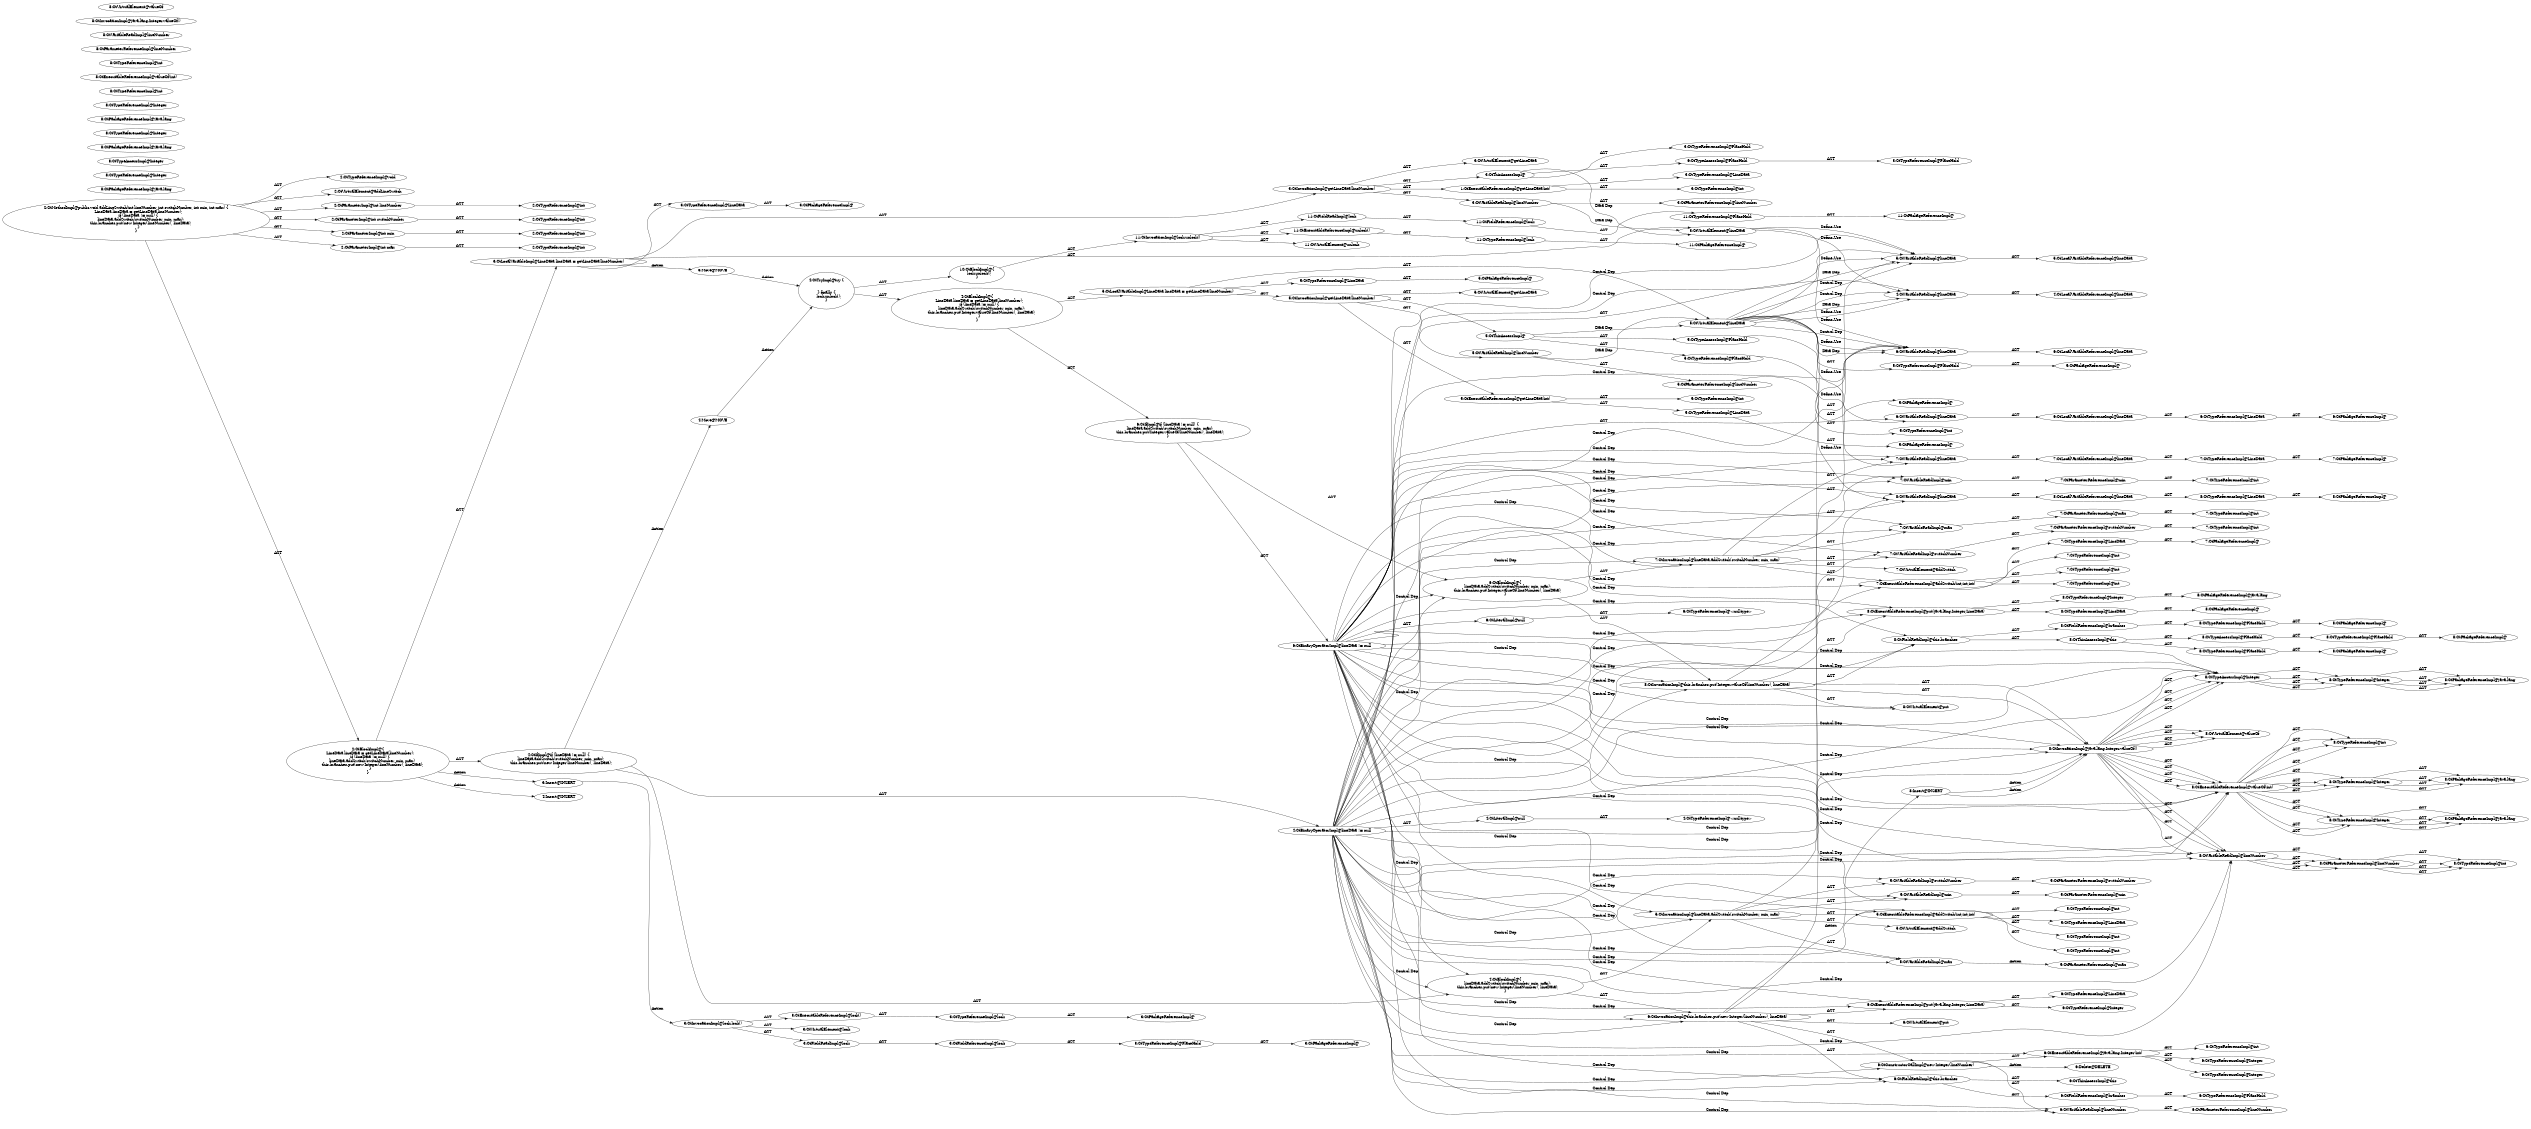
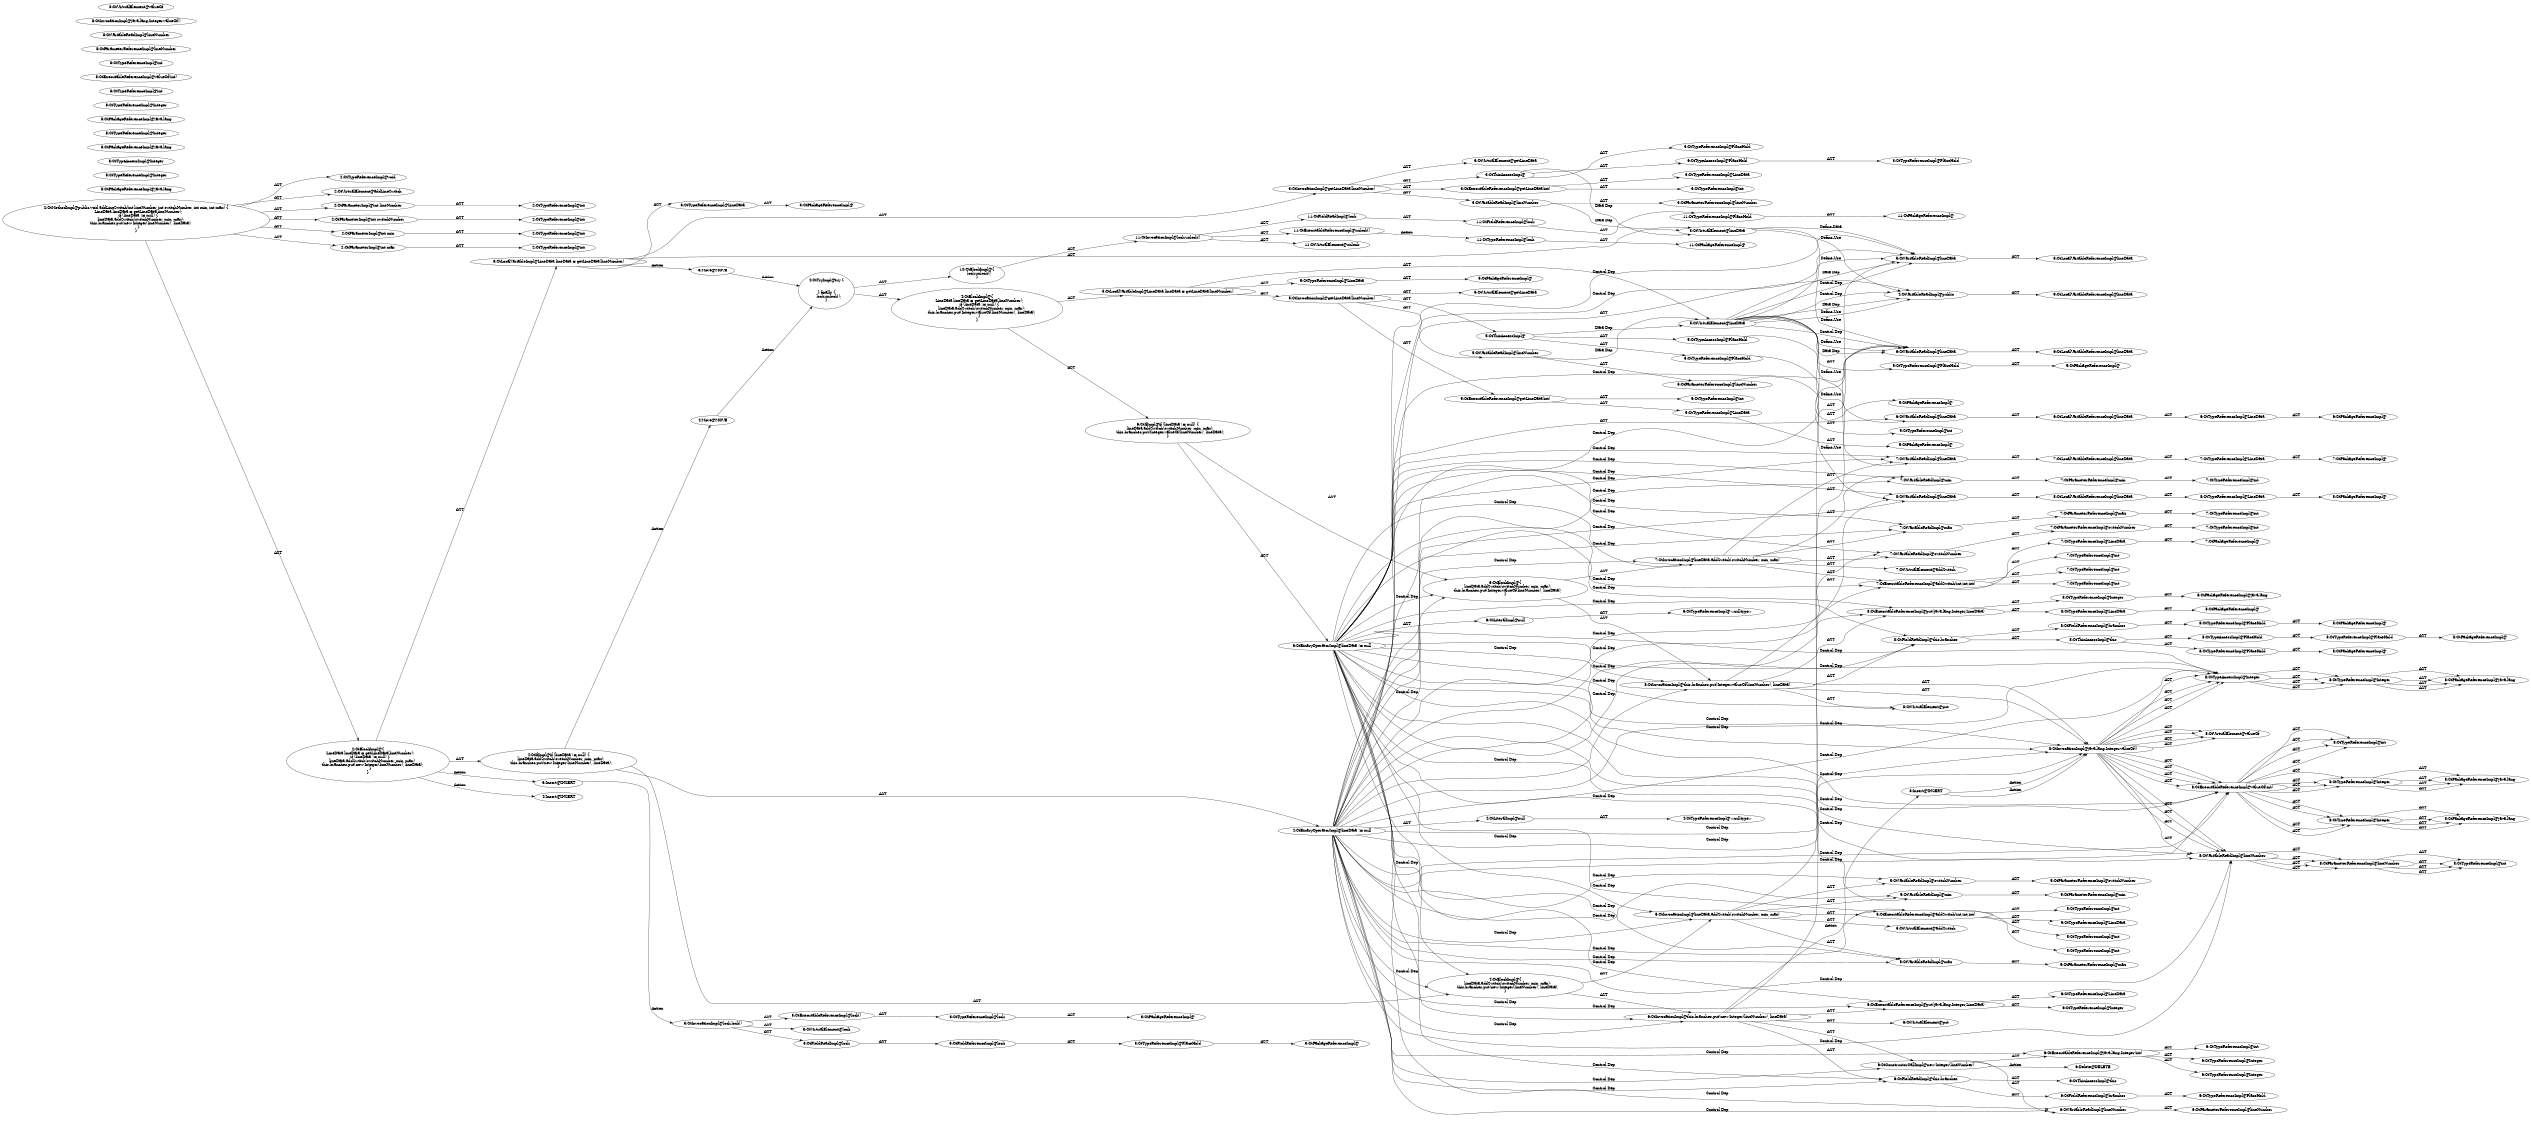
(1505, 189) -> (1505, 189)
(1831, 227) -> (1831, 227)
(1407, 233) -> (1407, 233)
(1926, 295) -> (1926, 295)
(2093, 295) -> (2093, 295)
(2015, 962) -> (2015, 962)
